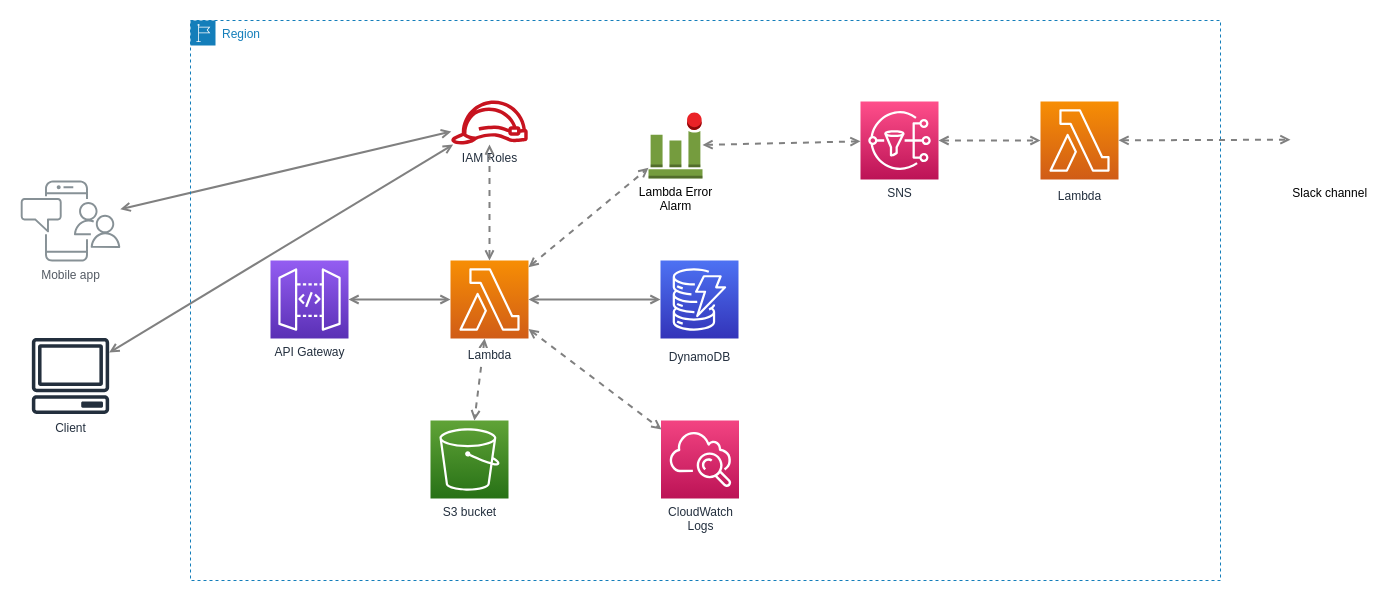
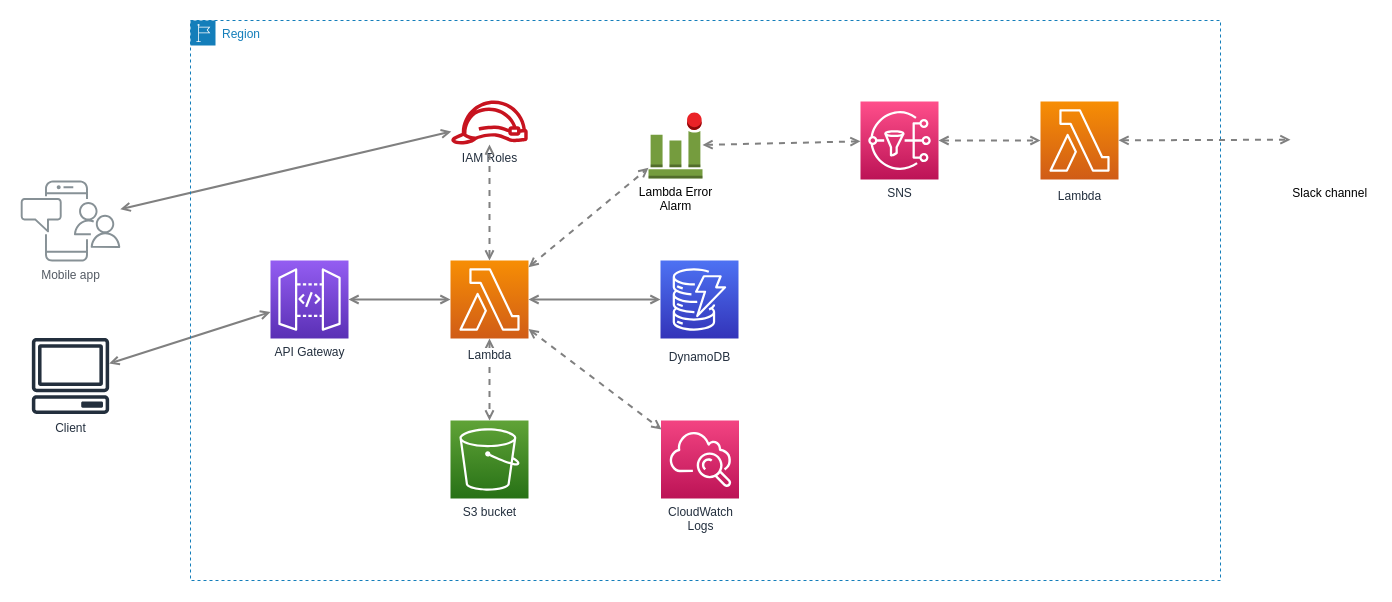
(281, 249) -> (190, 338)
(470, 460) -> (490, 460)
